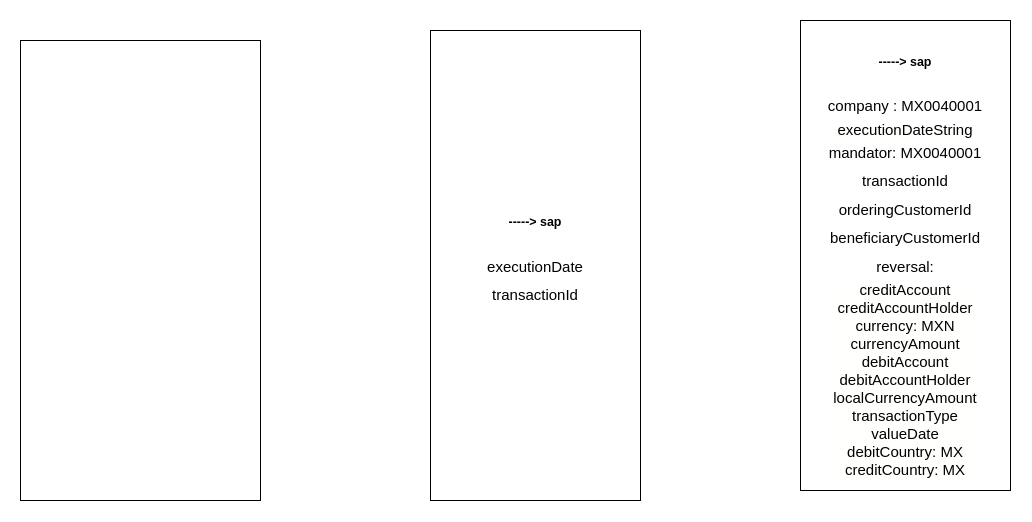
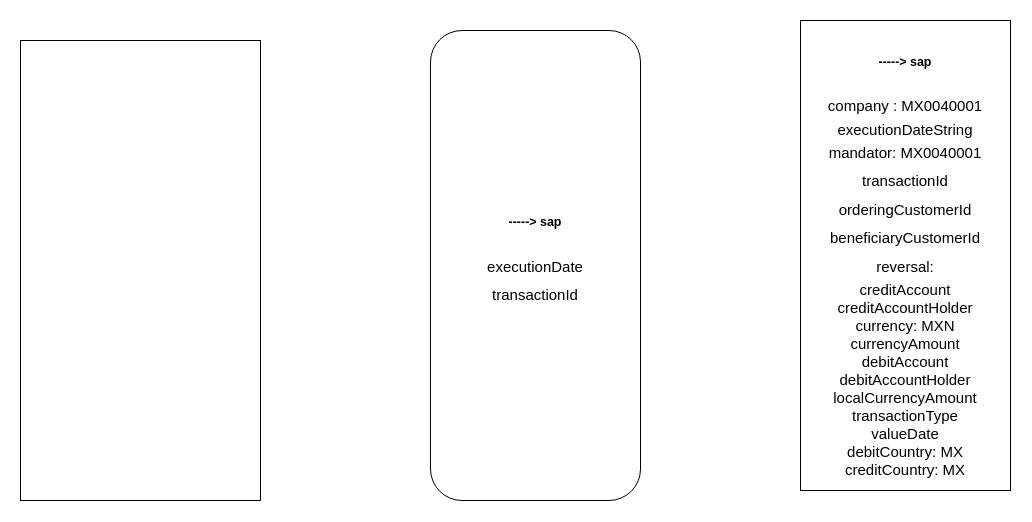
(536, 266) -> (536, 266)
